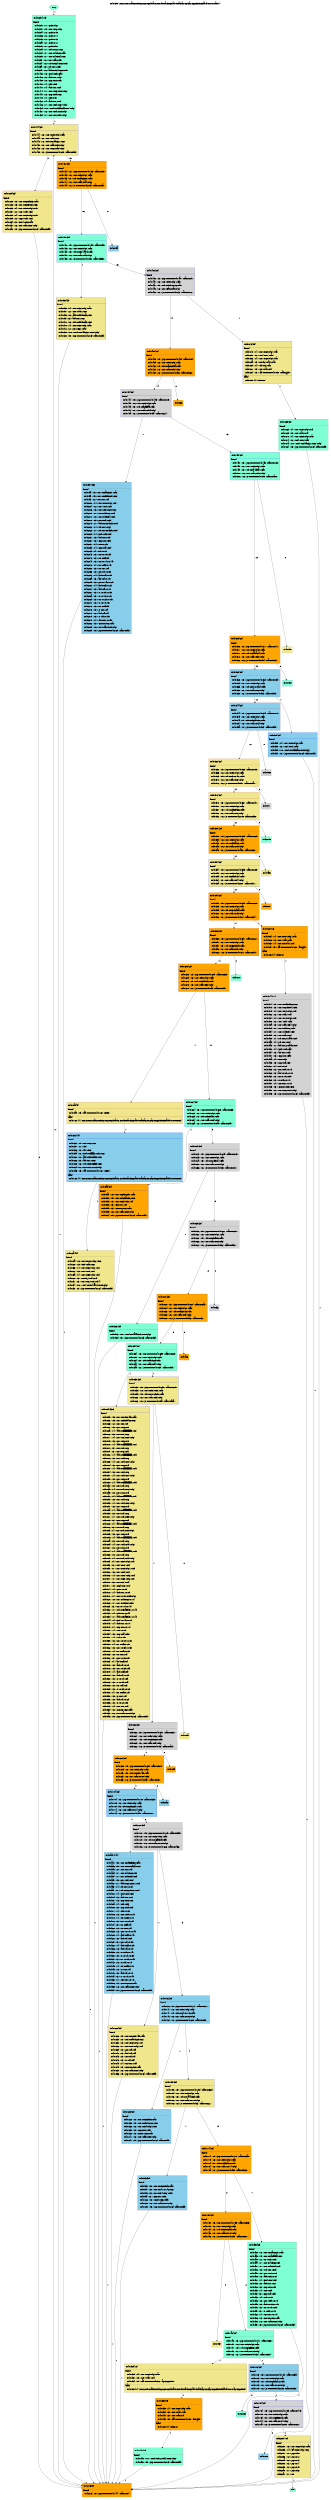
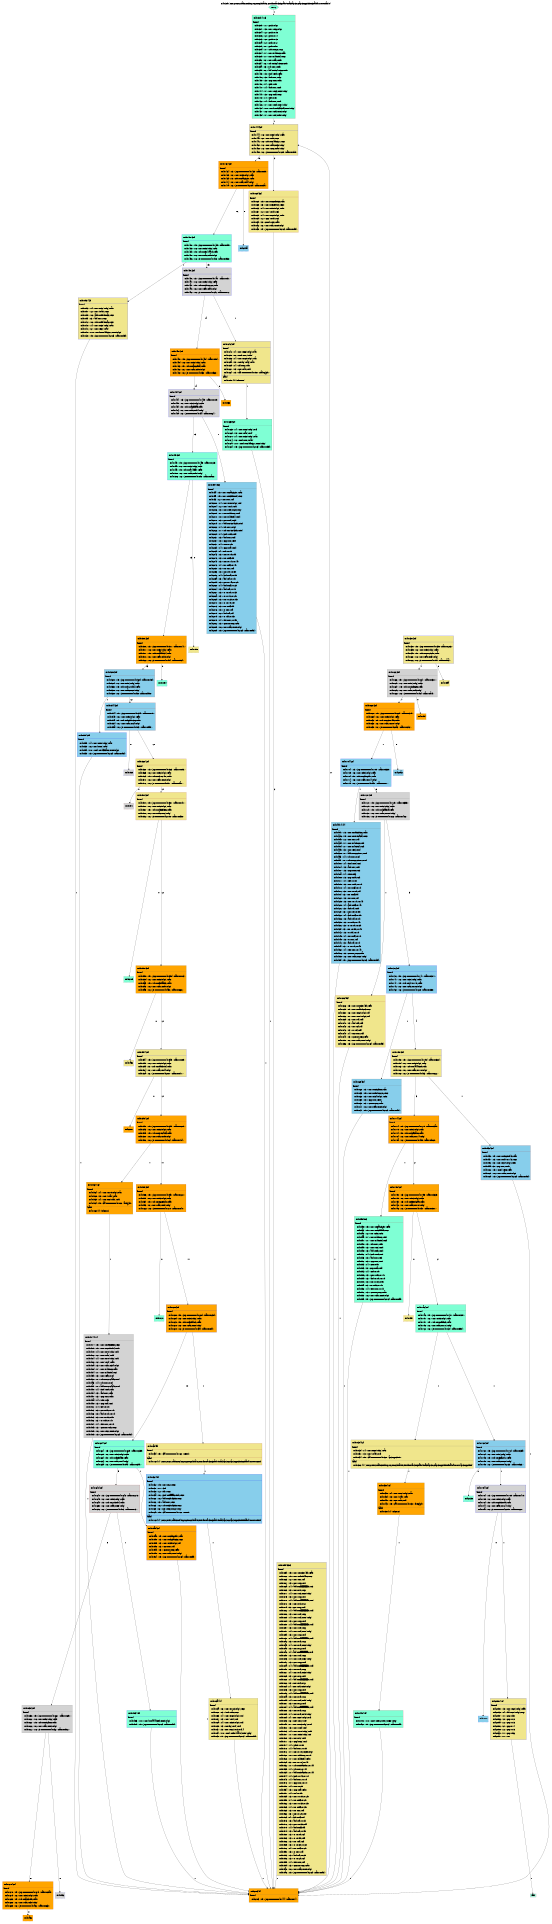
(152, 1357) -> none
